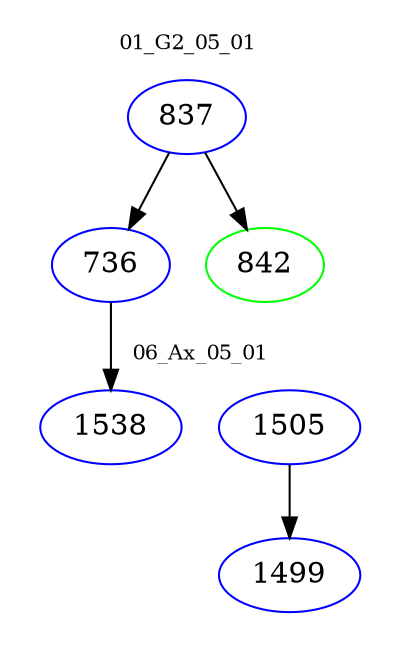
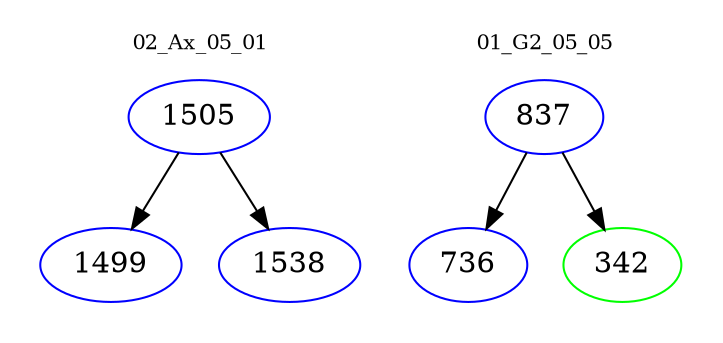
(188, 44) -> (545, 44)
(265, 265) -> (622, 265)
(111, 347) -> (239, 182)
(200, 354) -> (200, 44)
